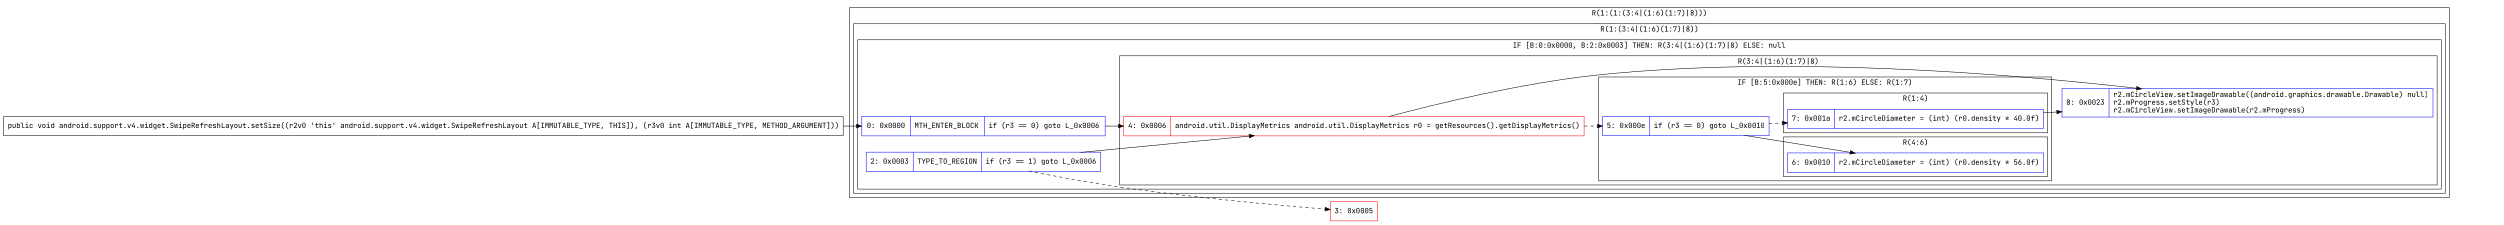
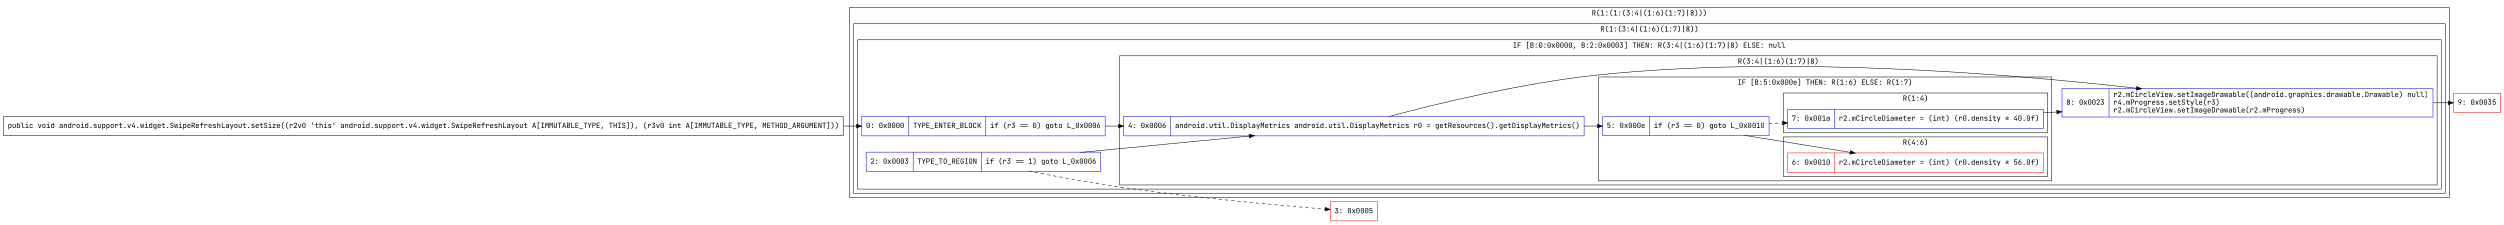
(2167, 103) -> (2167, 103)
none -> (2477, 103)
(947, 126) -> (947, 126)
(1354, 126) -> (1354, 126)
(1591, 126) -> (1591, 126)
(1916, 163) -> (1916, 163)
